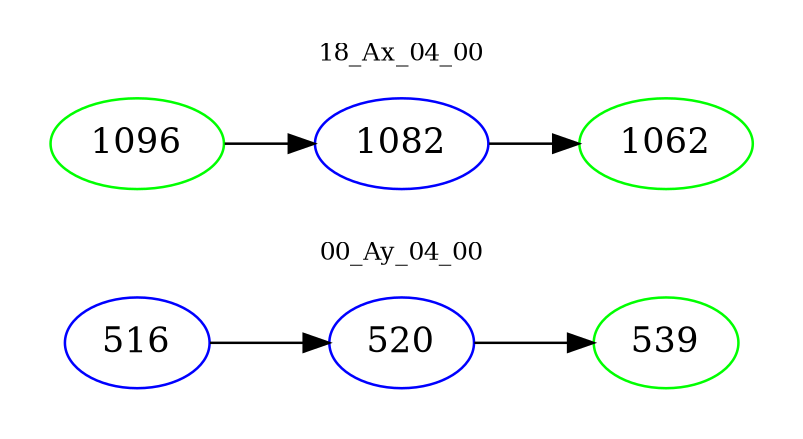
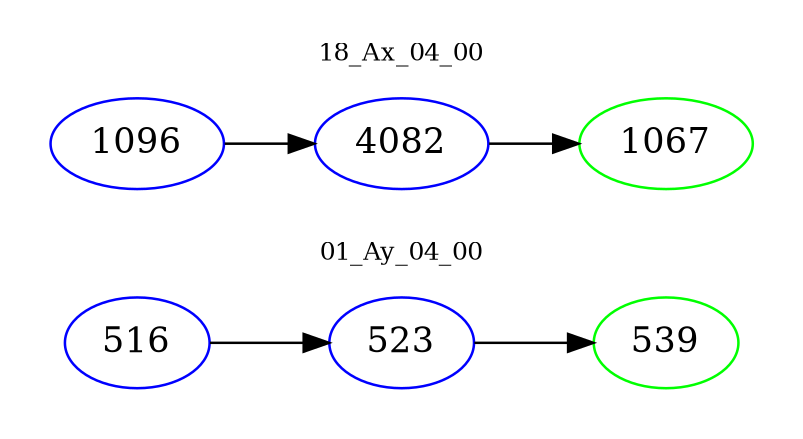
(137, 144) -> (137, 144)
(402, 144) -> (402, 144)
(666, 144) -> (666, 144)
(402, 253) -> (402, 253)
(402, 343) -> (402, 343)
